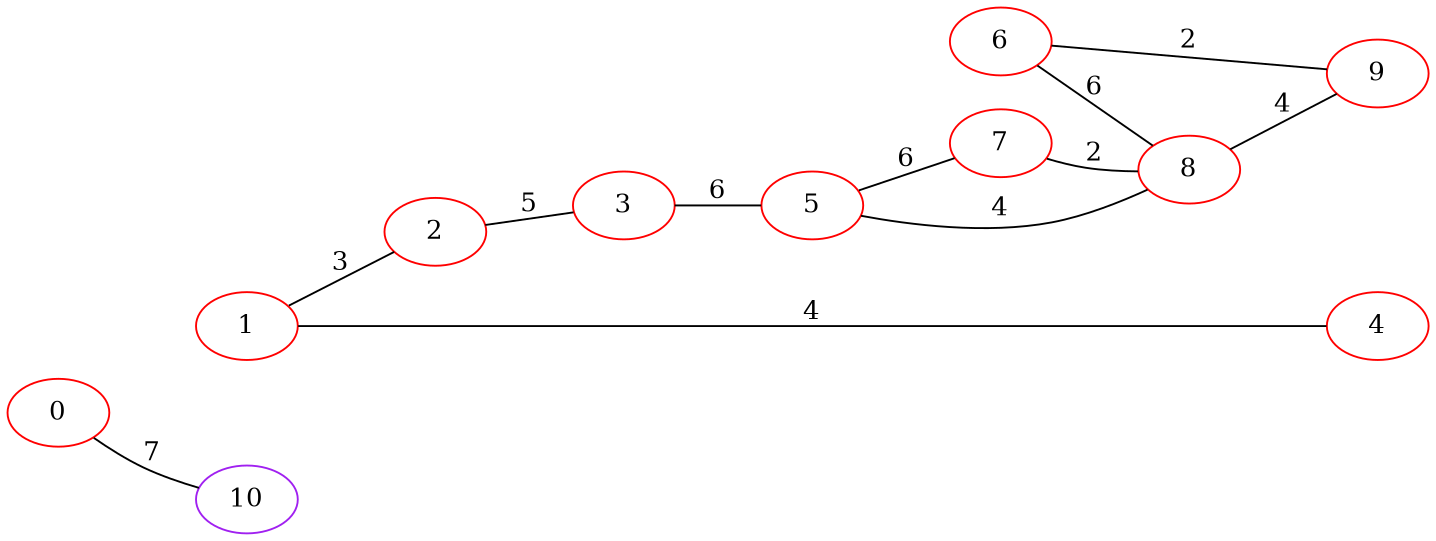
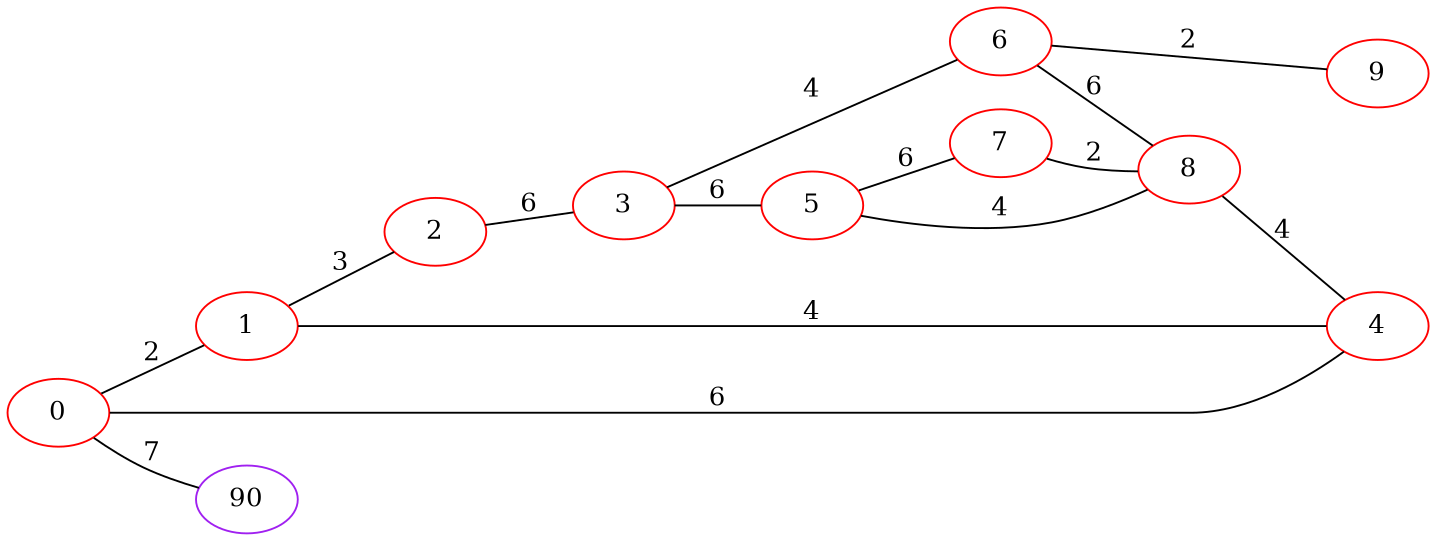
(1284, 122) -> (1284, 248)
none -> (812, 123)
(530, 204) -> (530, 204)
none -> (153, 369)
none -> (734, 413)
(247, 499) -> (247, 499)
